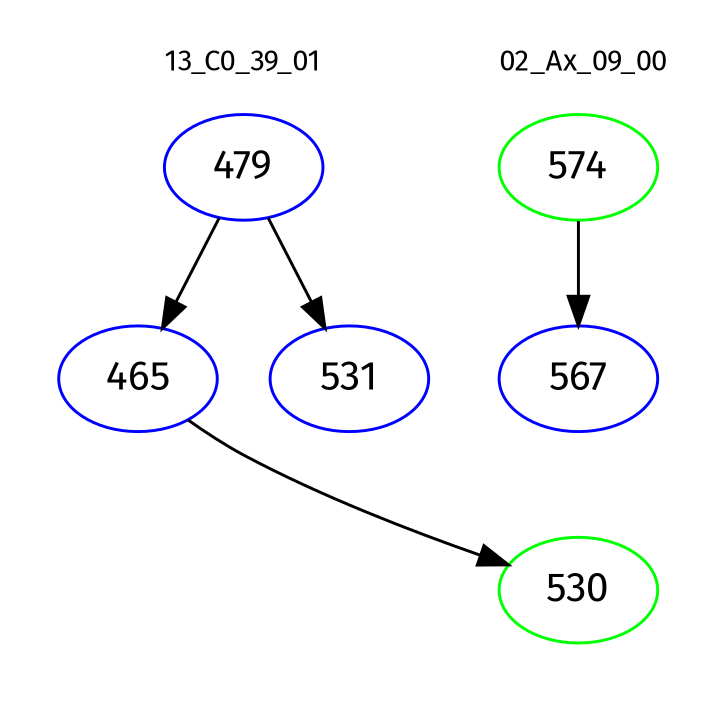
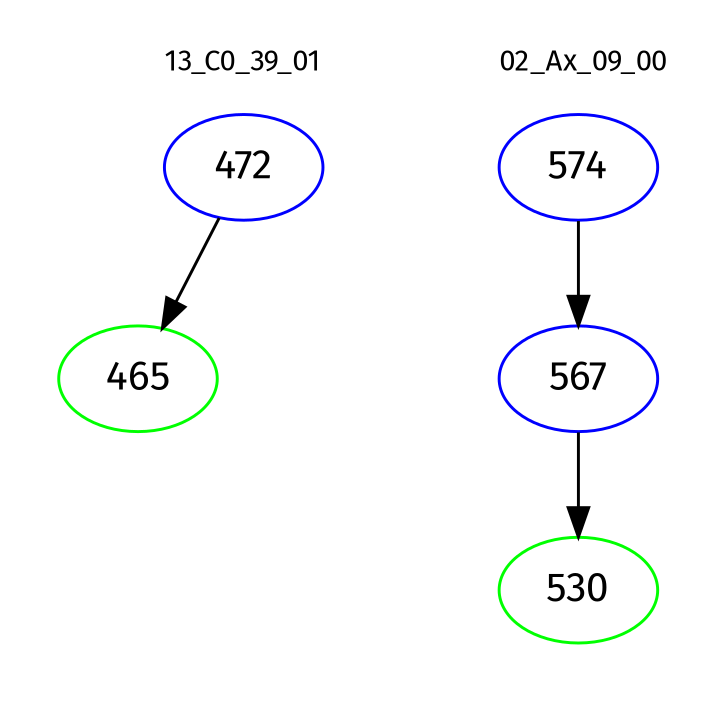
(244, 167) -> (244, 167)
(578, 167) -> (578, 167)
(138, 379) -> (138, 379)
(349, 379) -> none
(330, 496) -> (578, 470)
